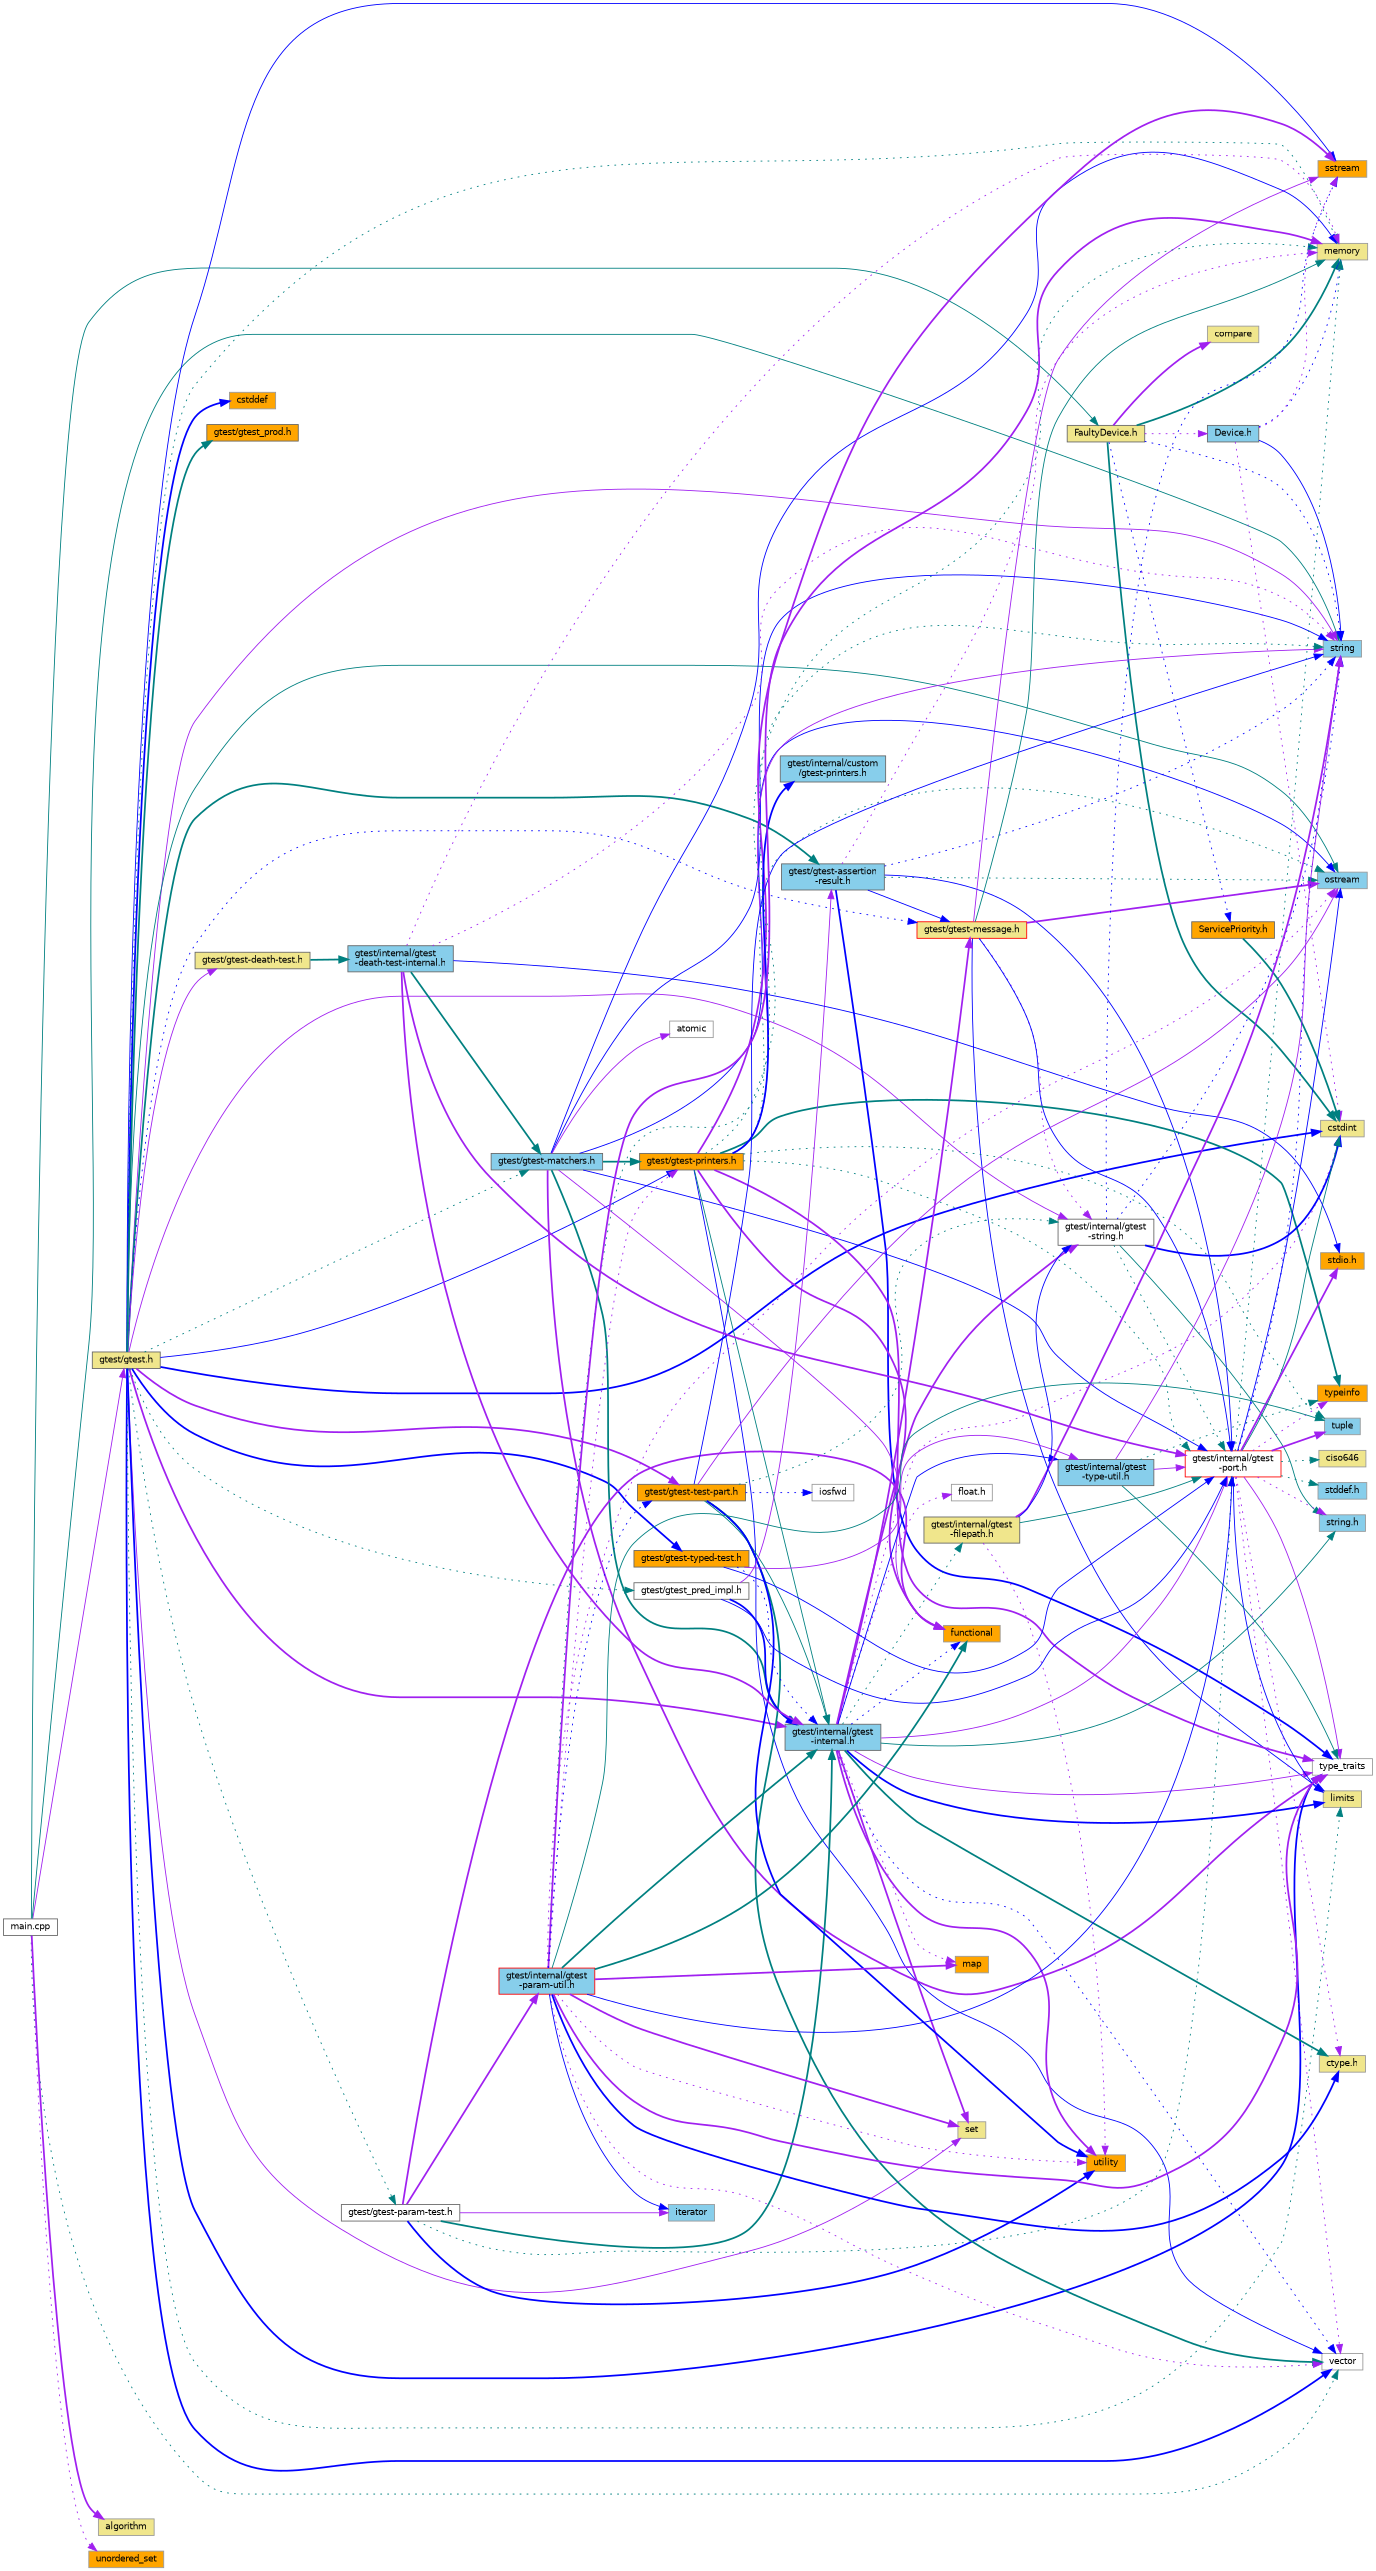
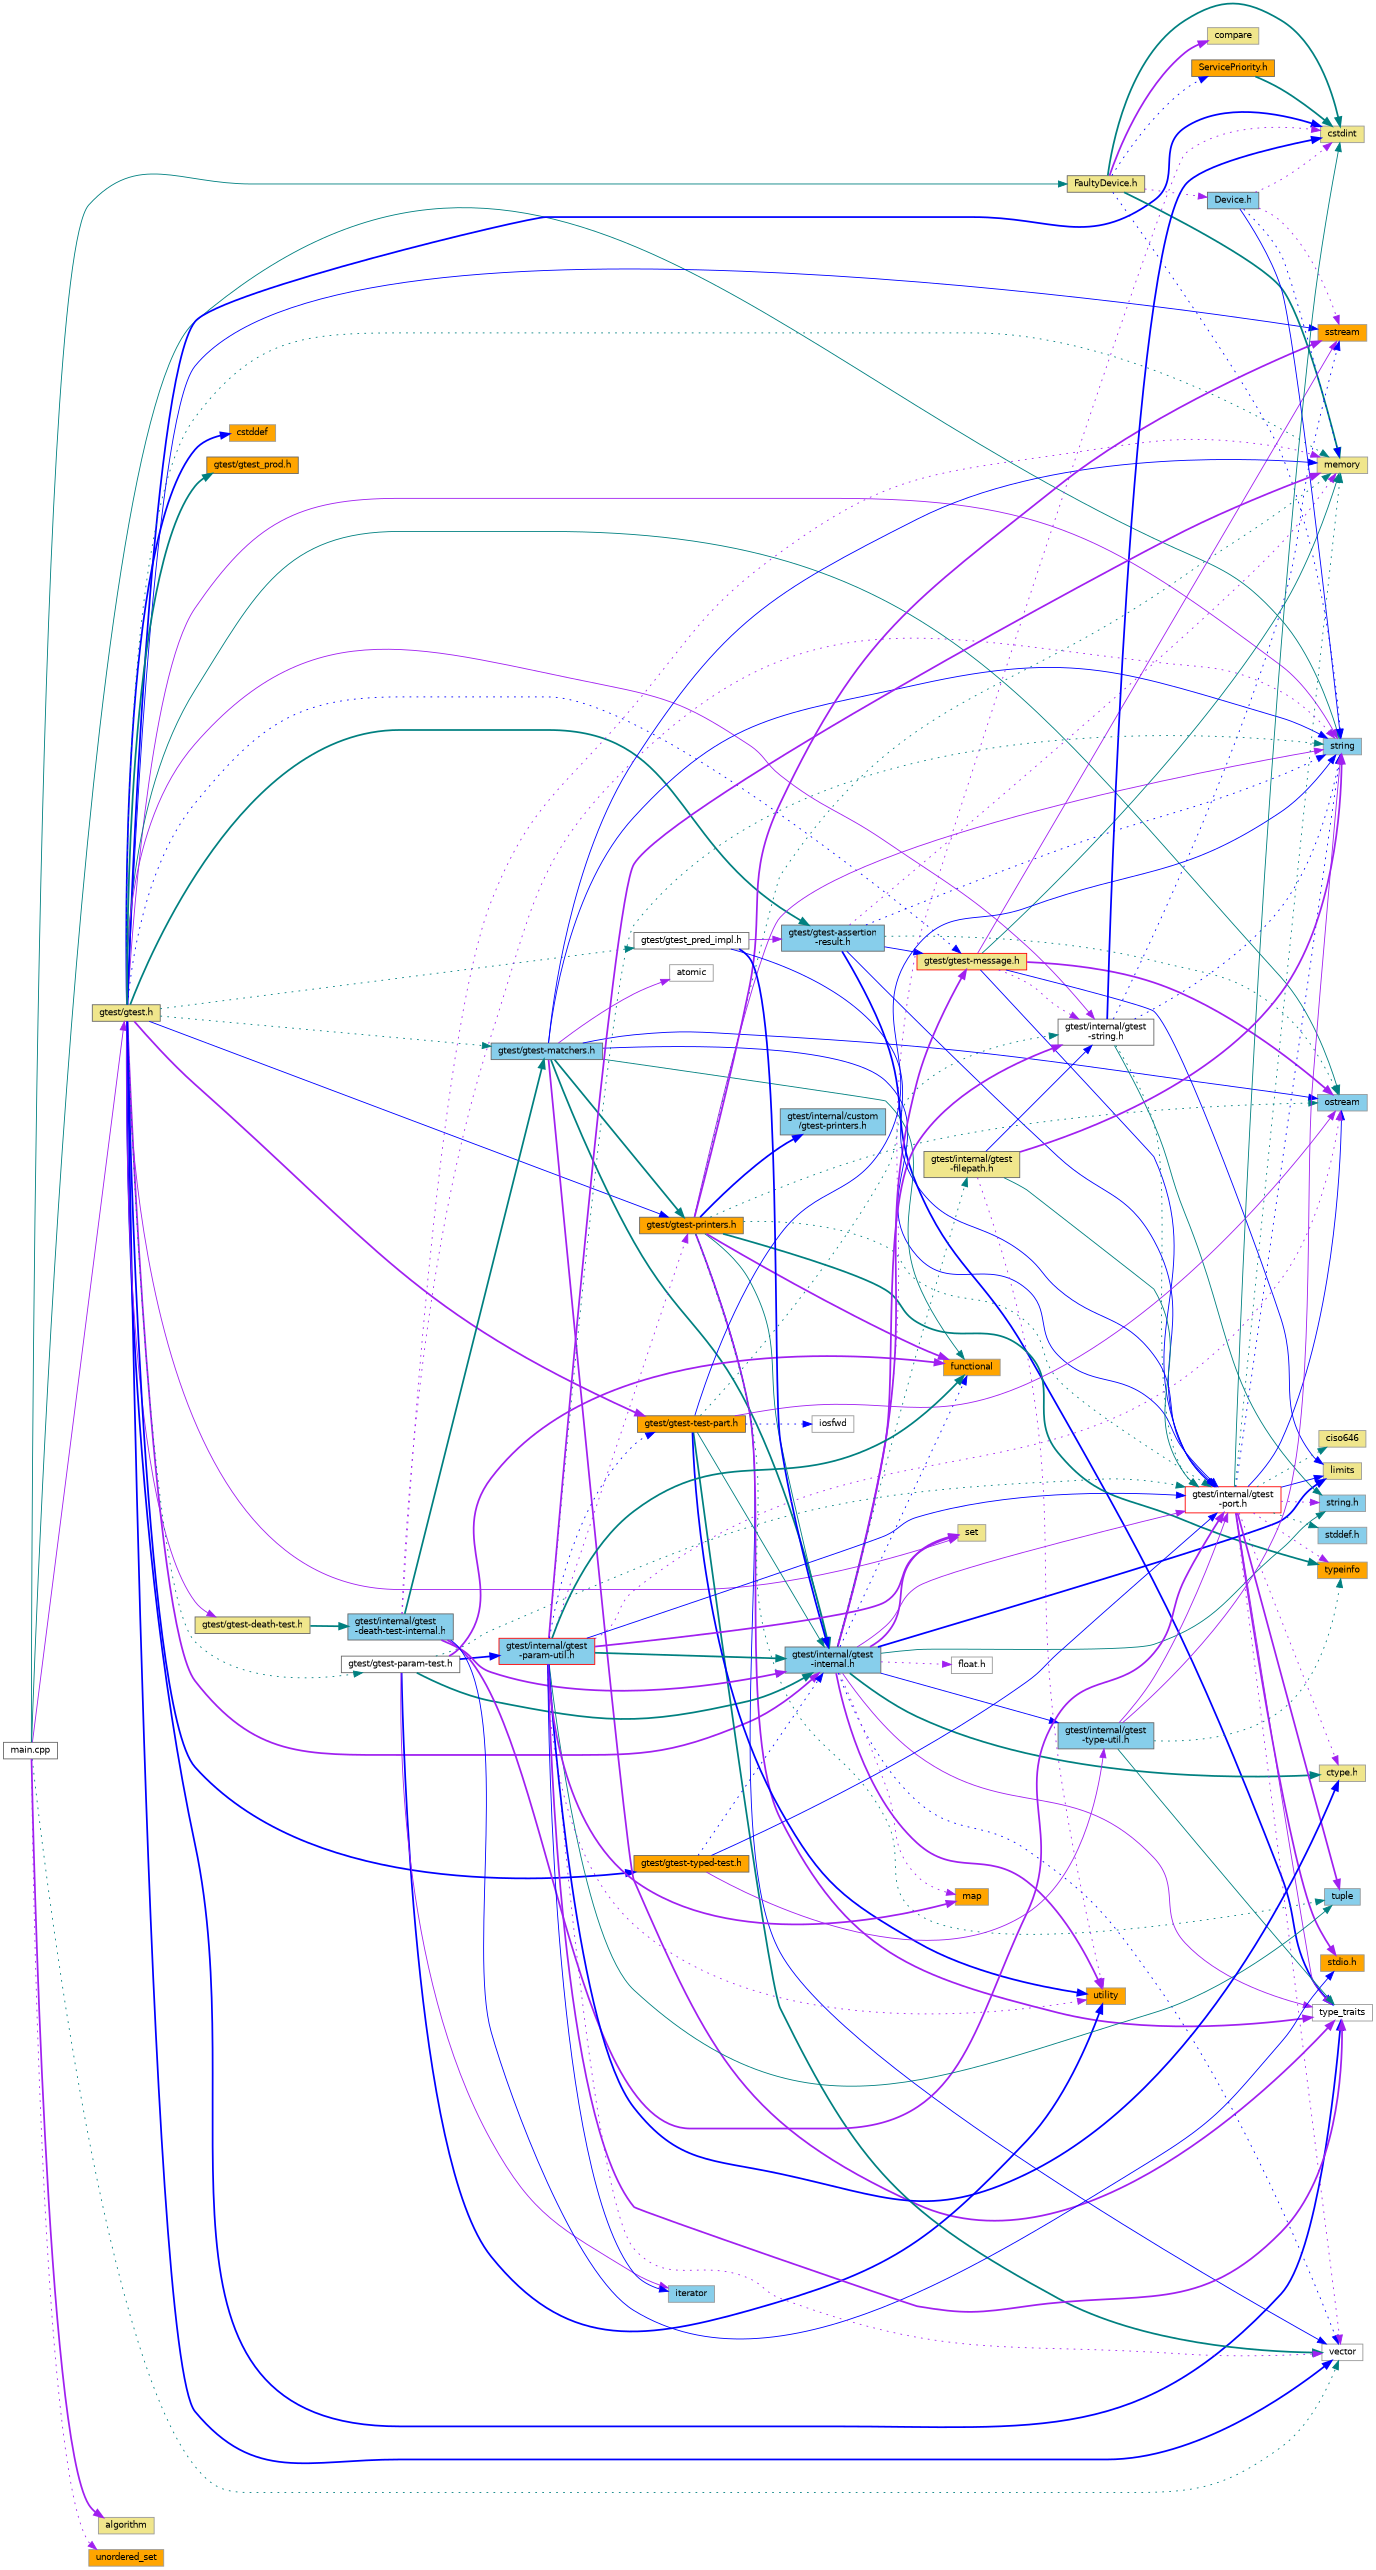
(801, 1367) -> (879, 1100)
(470, 2103) -> (479, 1657)
(479, 2428) -> none
